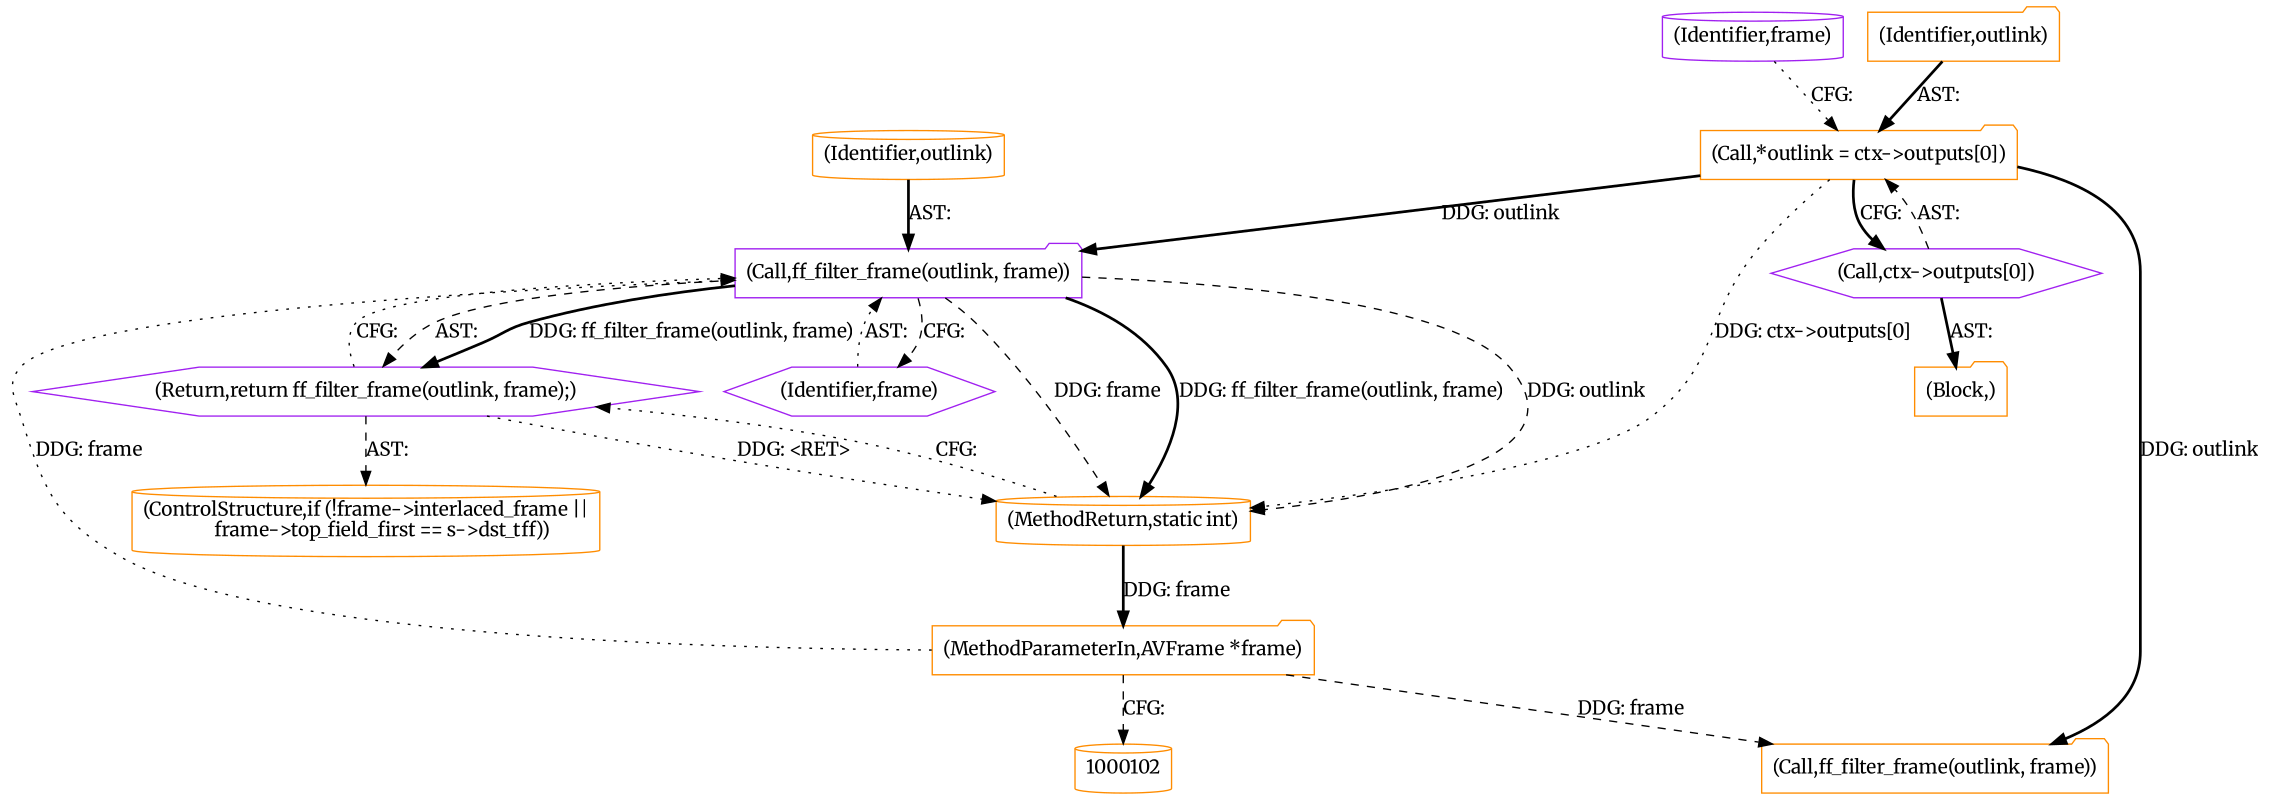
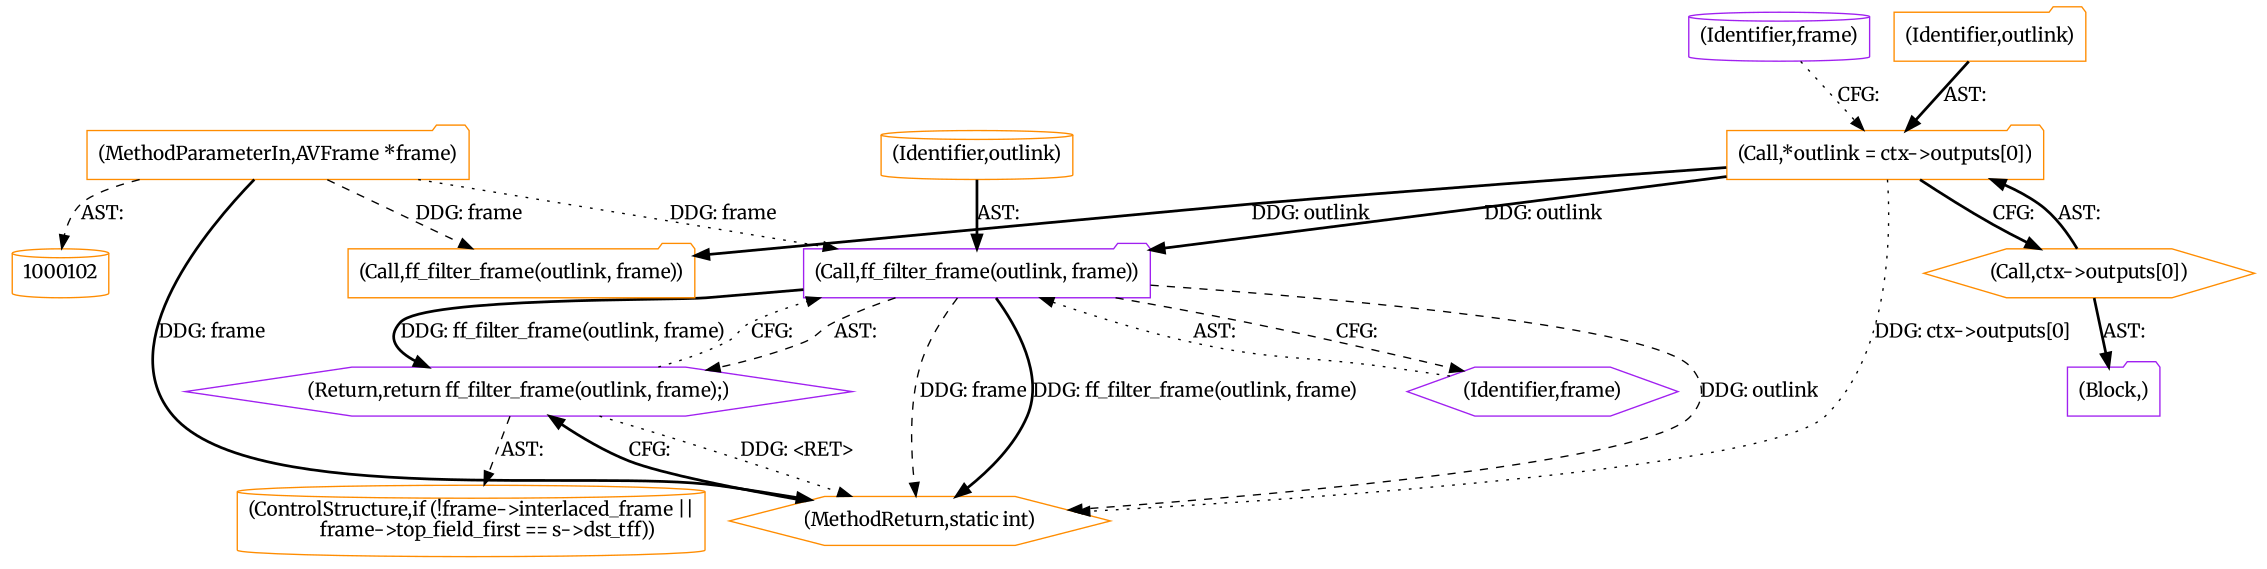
(1915, 218) -> (2047, 210)
(1936, 273) -> (2089, 273)
(1961, 392) -> (2114, 392)
(836, 438) -> (673, 474)
(1123, 521) -> (920, 521)
(1123, 579) -> (344, 473)
(1146, 709) -> (105, 214)
